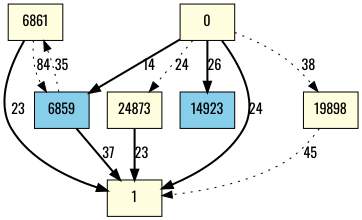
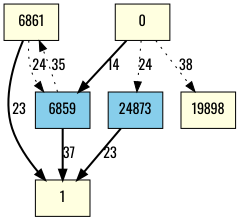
(44, 66) -> (39, 66)
(135, 110) -> (135, 110)
(207, 110) -> none
(244, 127) -> none
(253, 177) -> none
